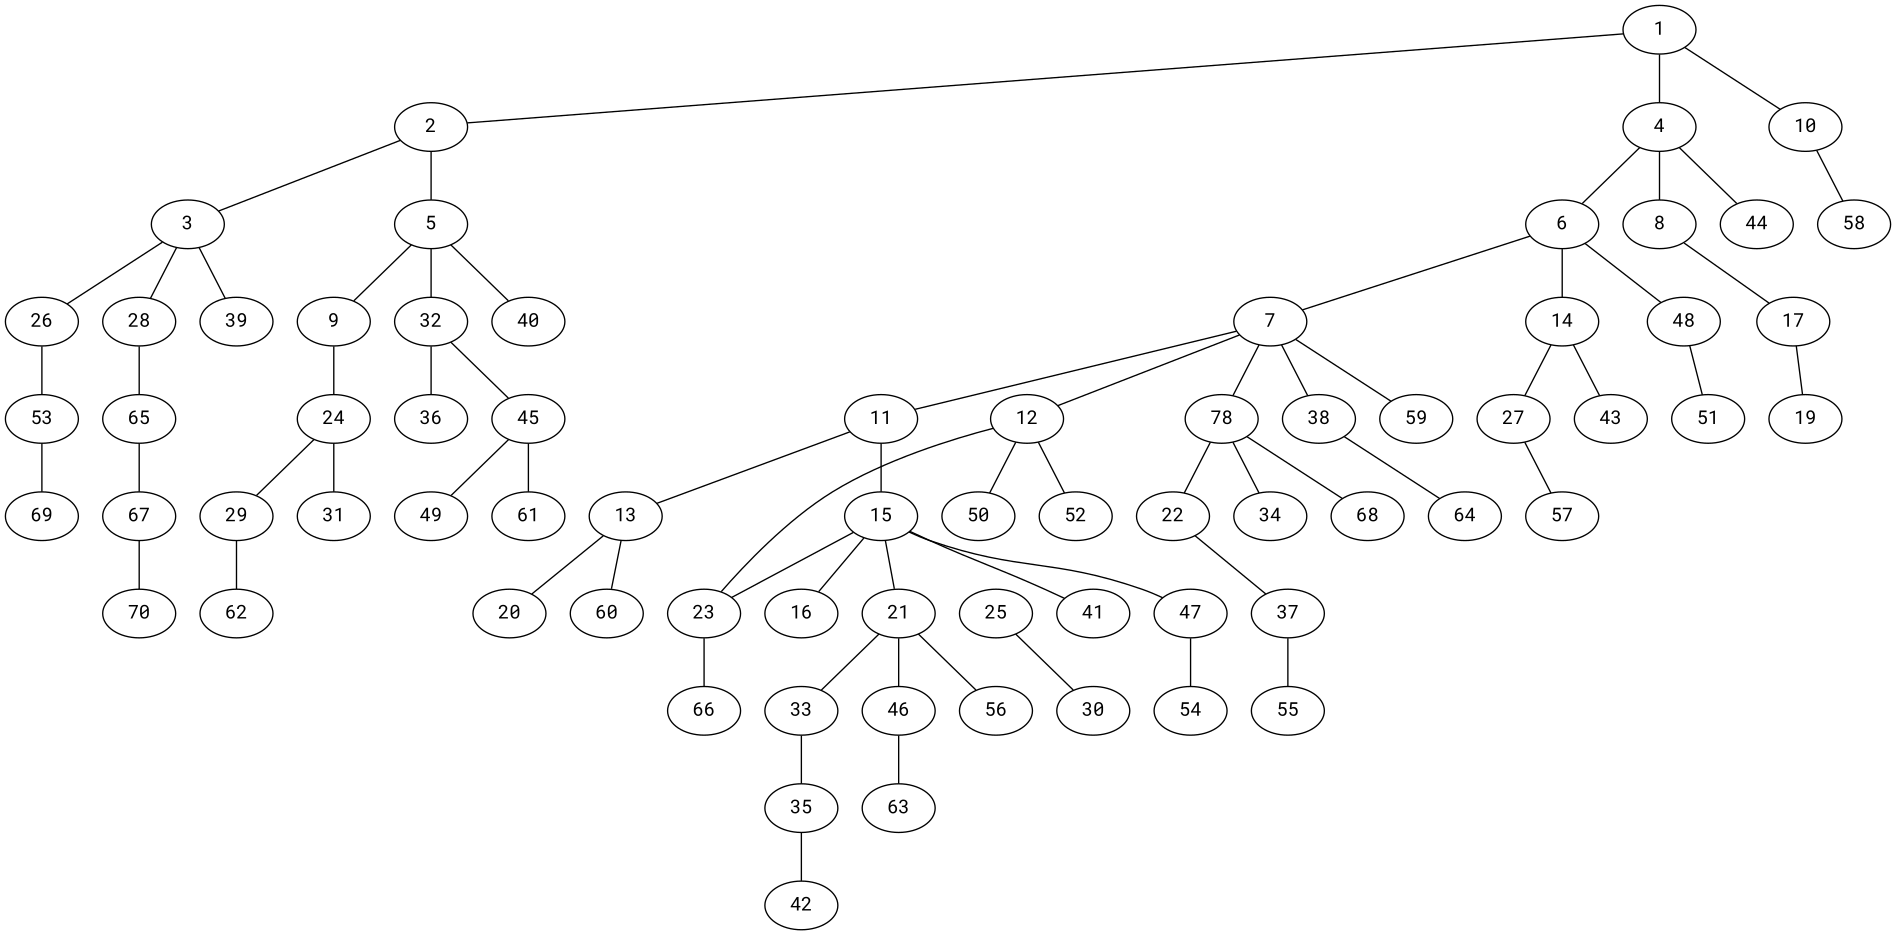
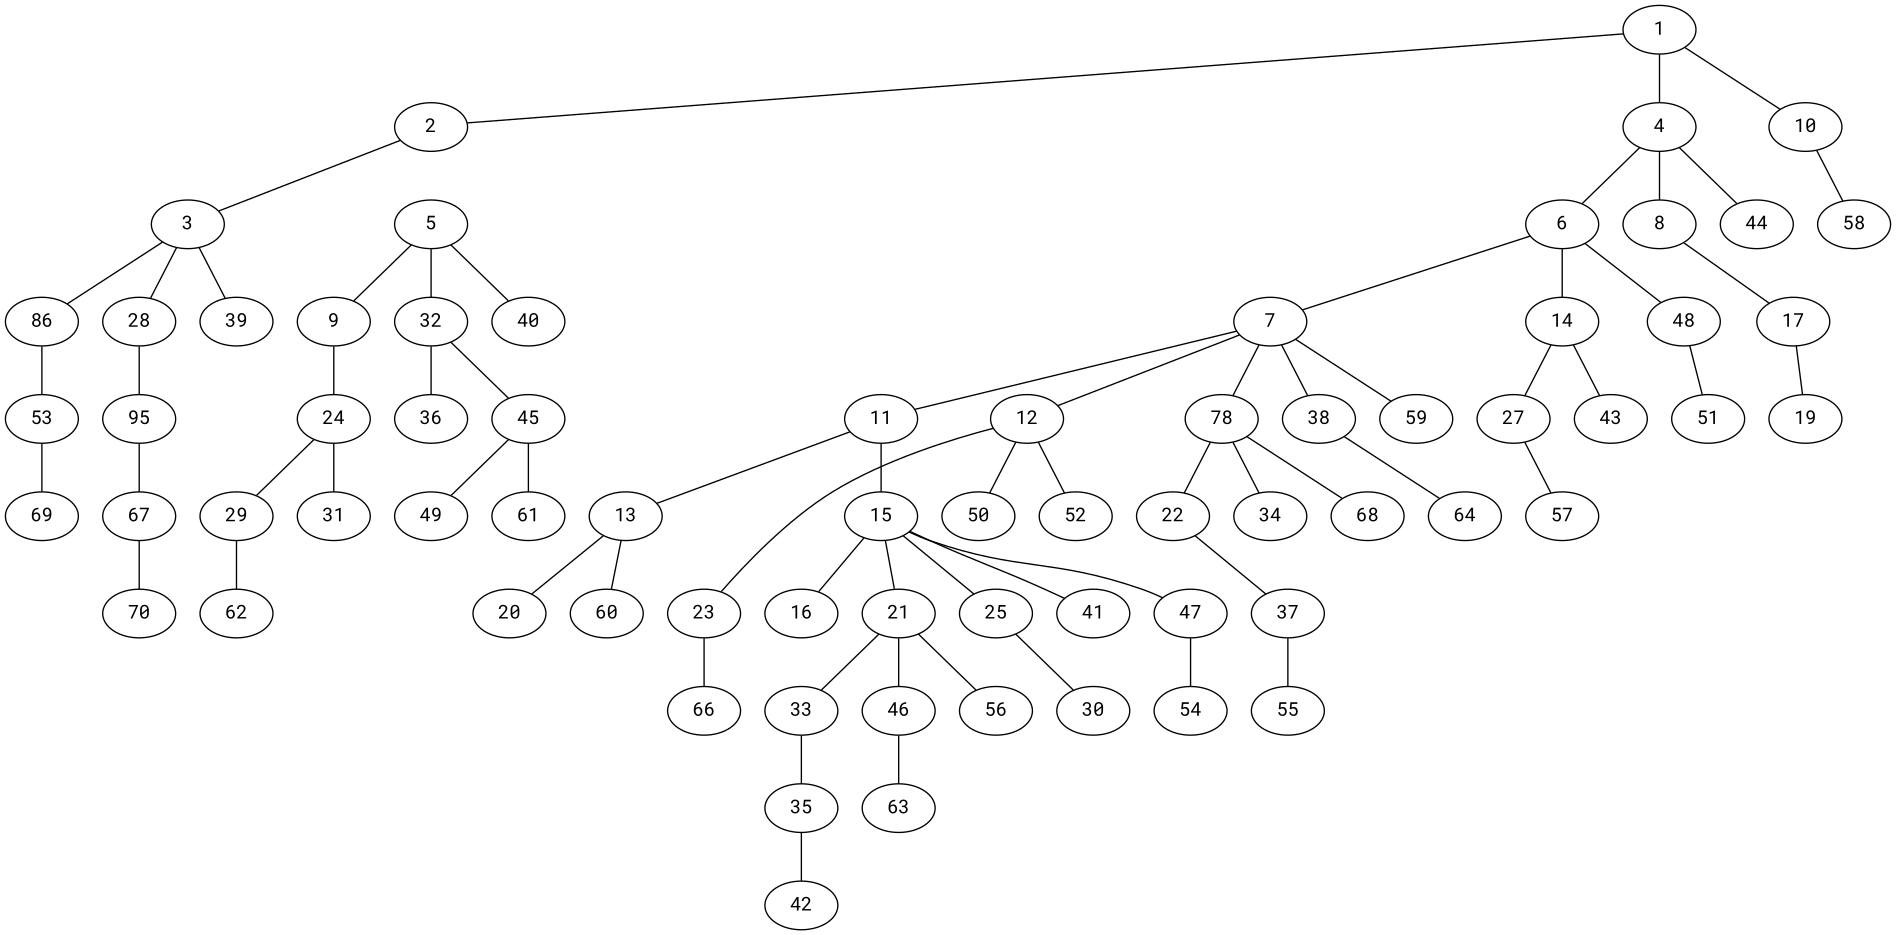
(431, 176) -> none
(42, 322) -> (42, 322)
(139, 419) -> (139, 419)
(792, 565) -> (939, 565)
